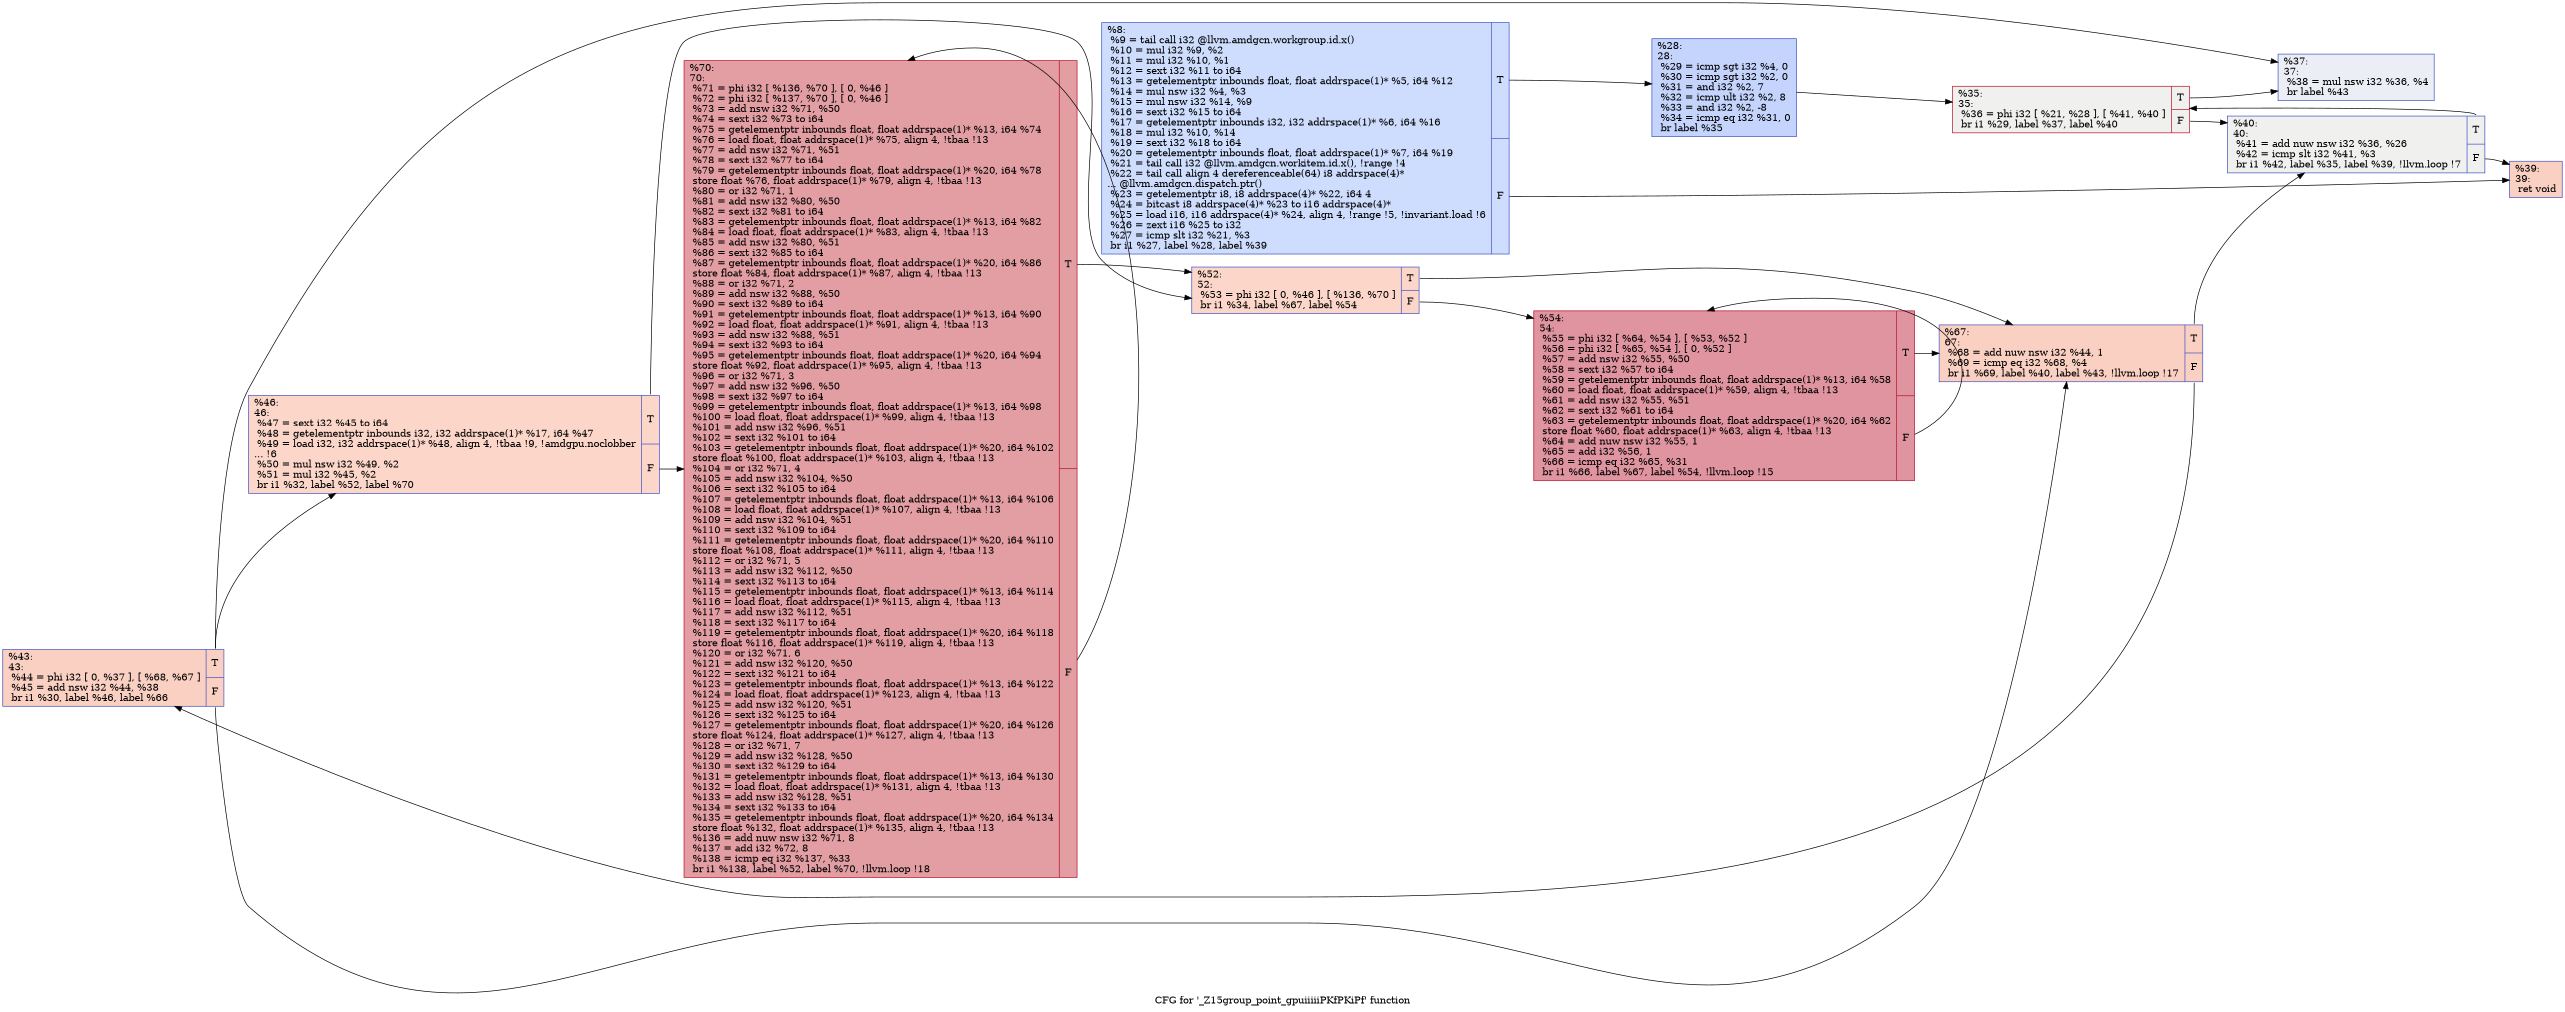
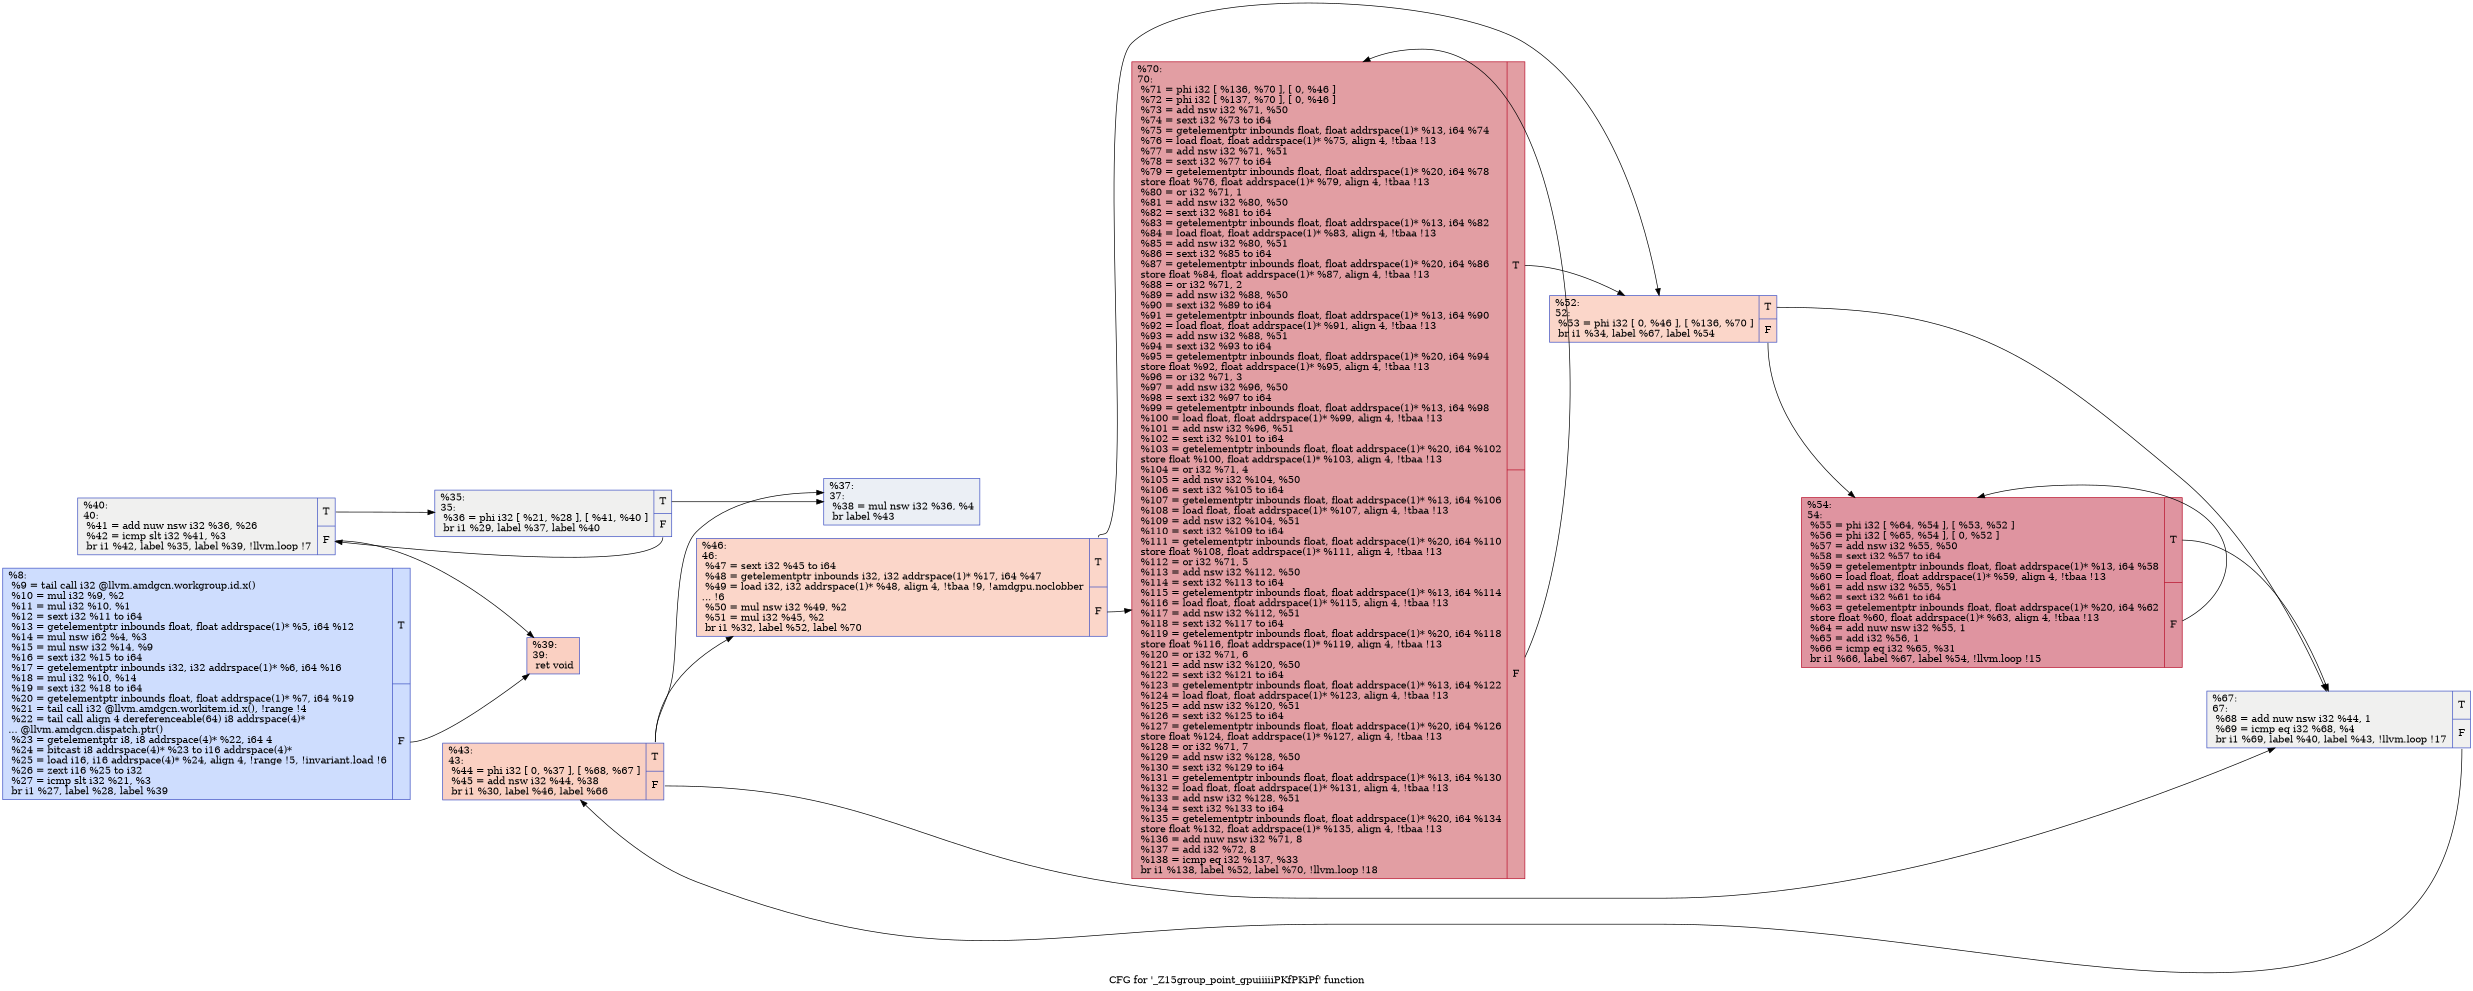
(1724, 88) -> none
(1177, 92) -> (78, 637)
(2071, 110) -> (553, 513)
(2228, 239) -> none
(2071, 353) -> (2339, 719)
